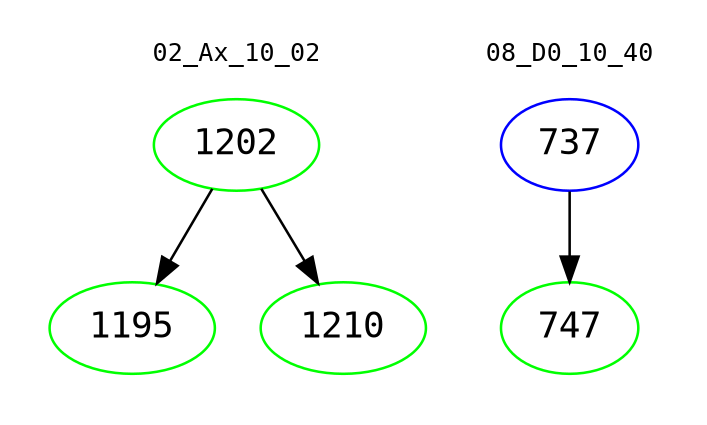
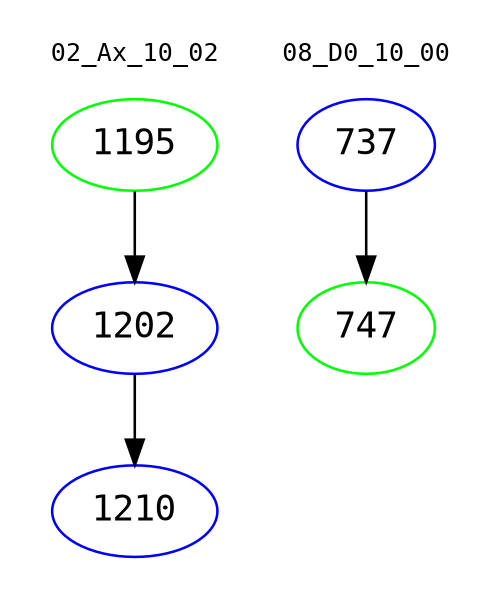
(571, 55) -> (367, 55)
(237, 145) -> (135, 328)
(191, 225) -> (135, 224)
(343, 328) -> (135, 511)
